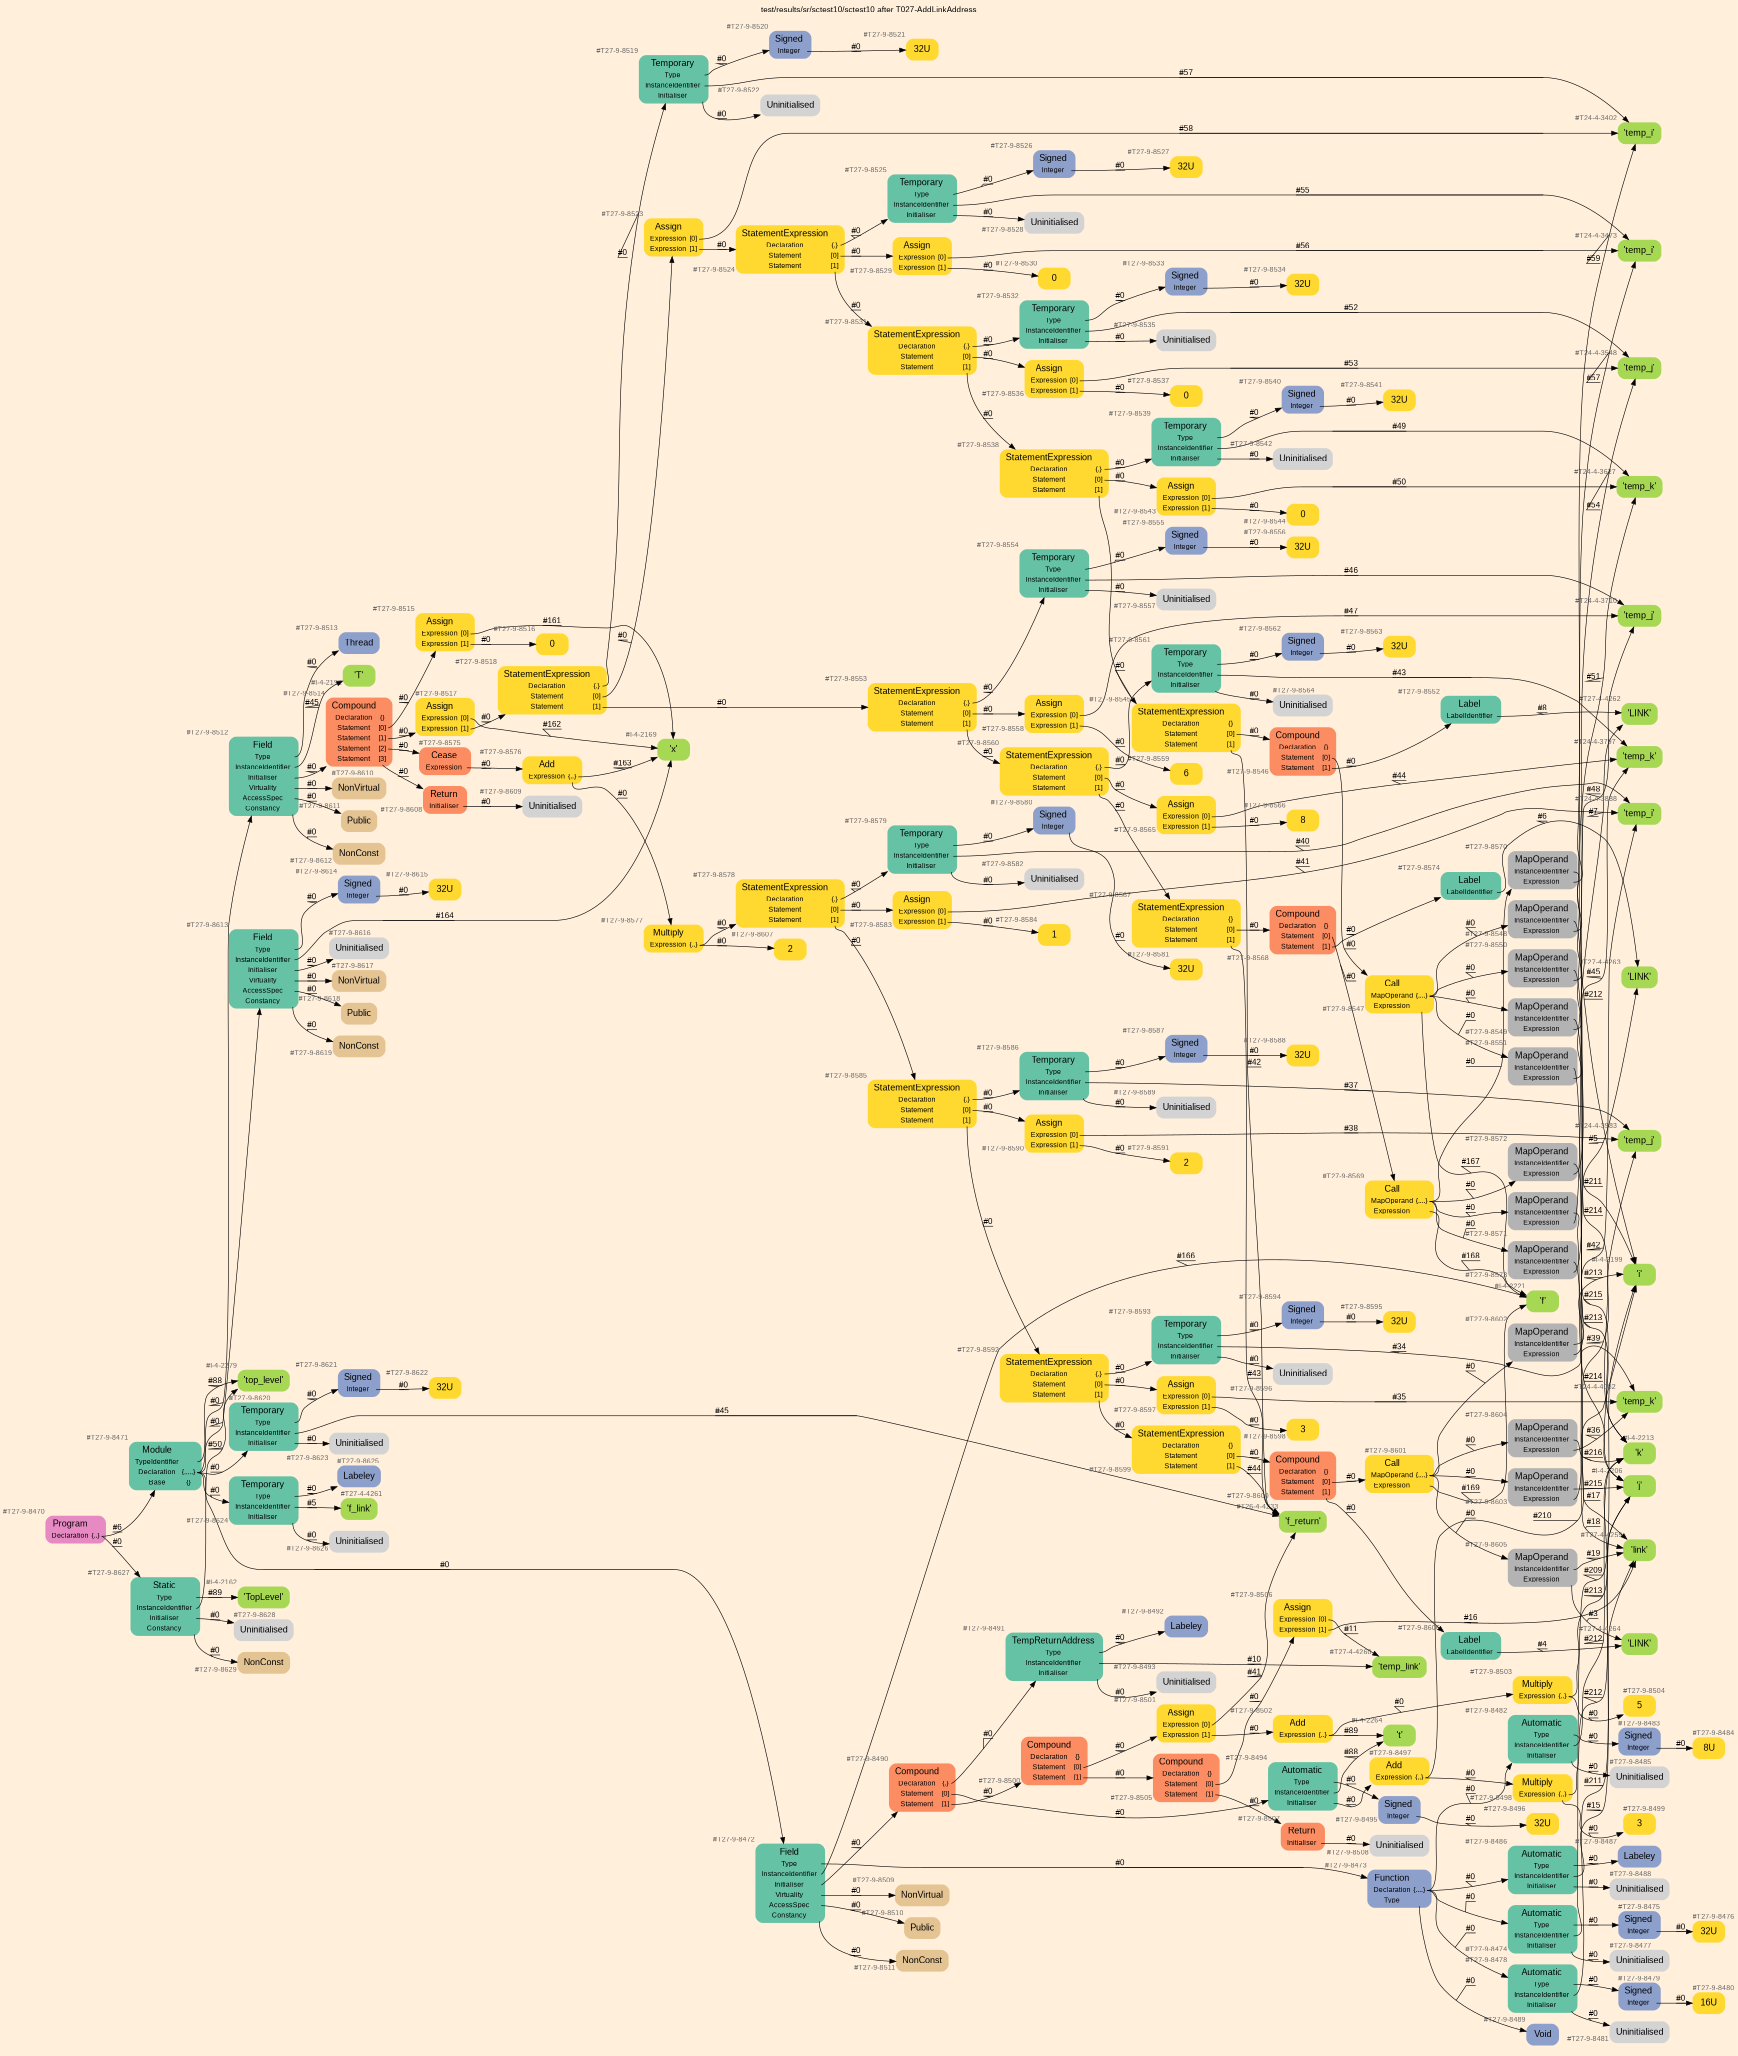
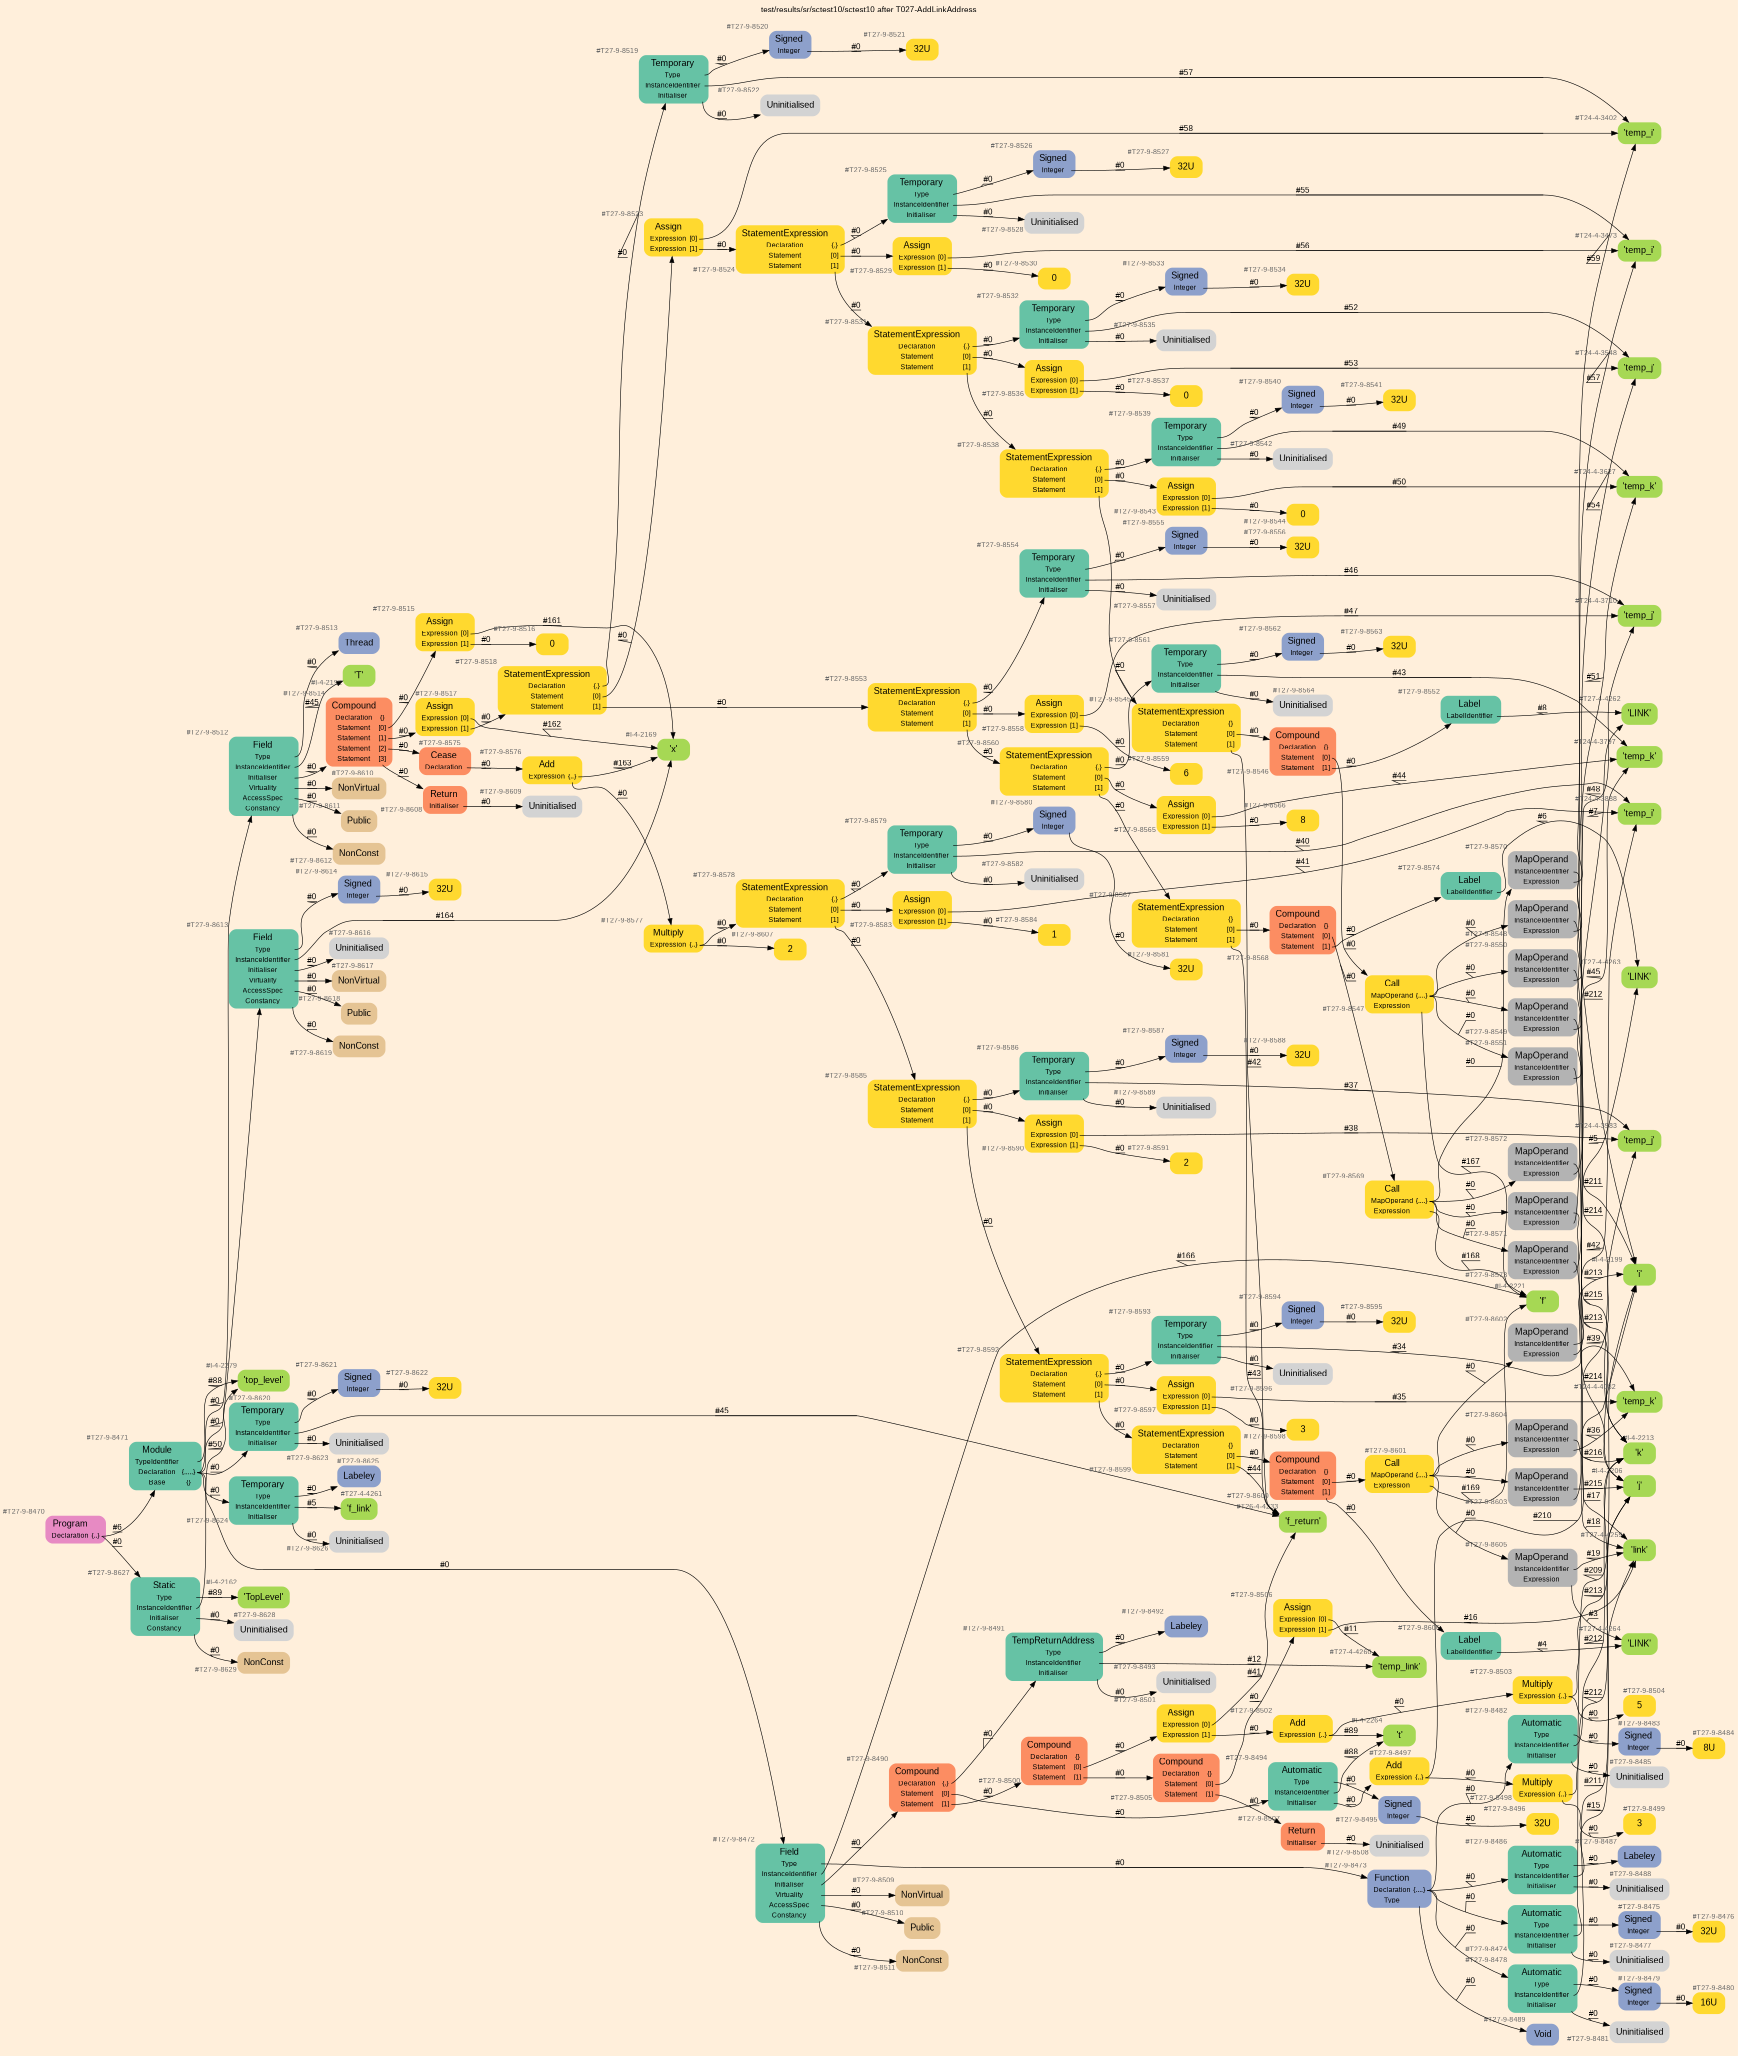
(444, 767) -> (444, 767)
(1254, 1660) -> (1254, 1660)
